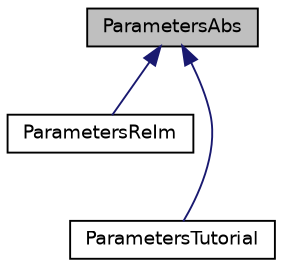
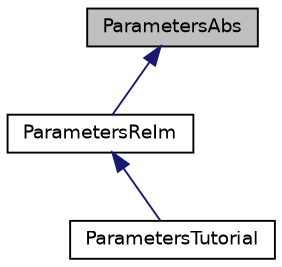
(212, 143) -> (142, 195)
